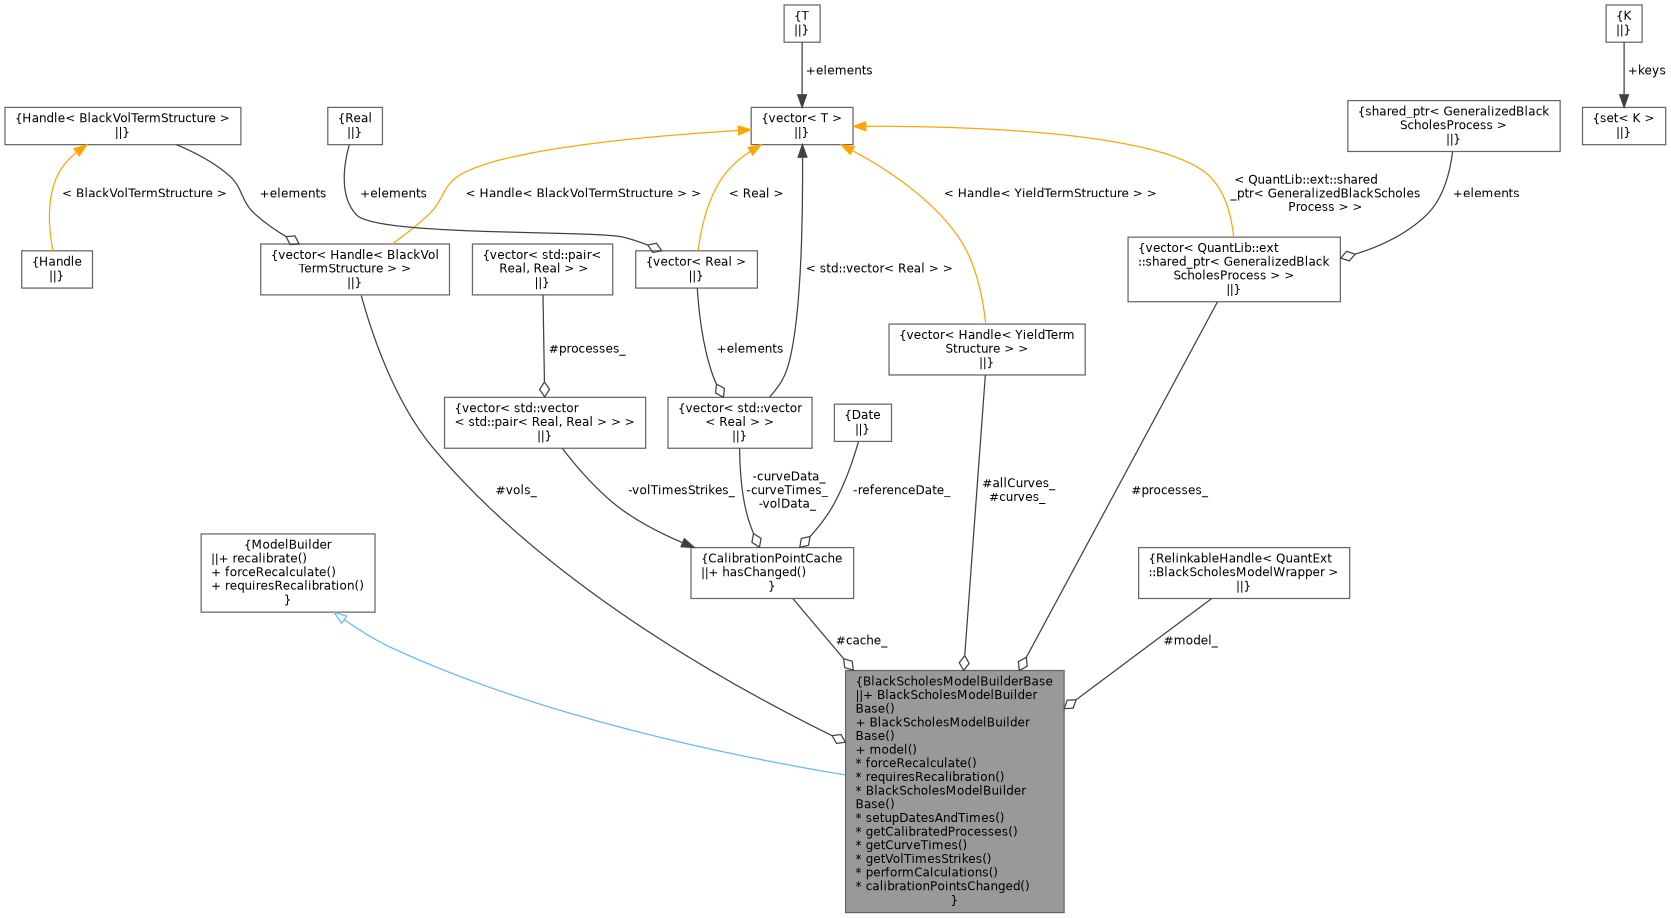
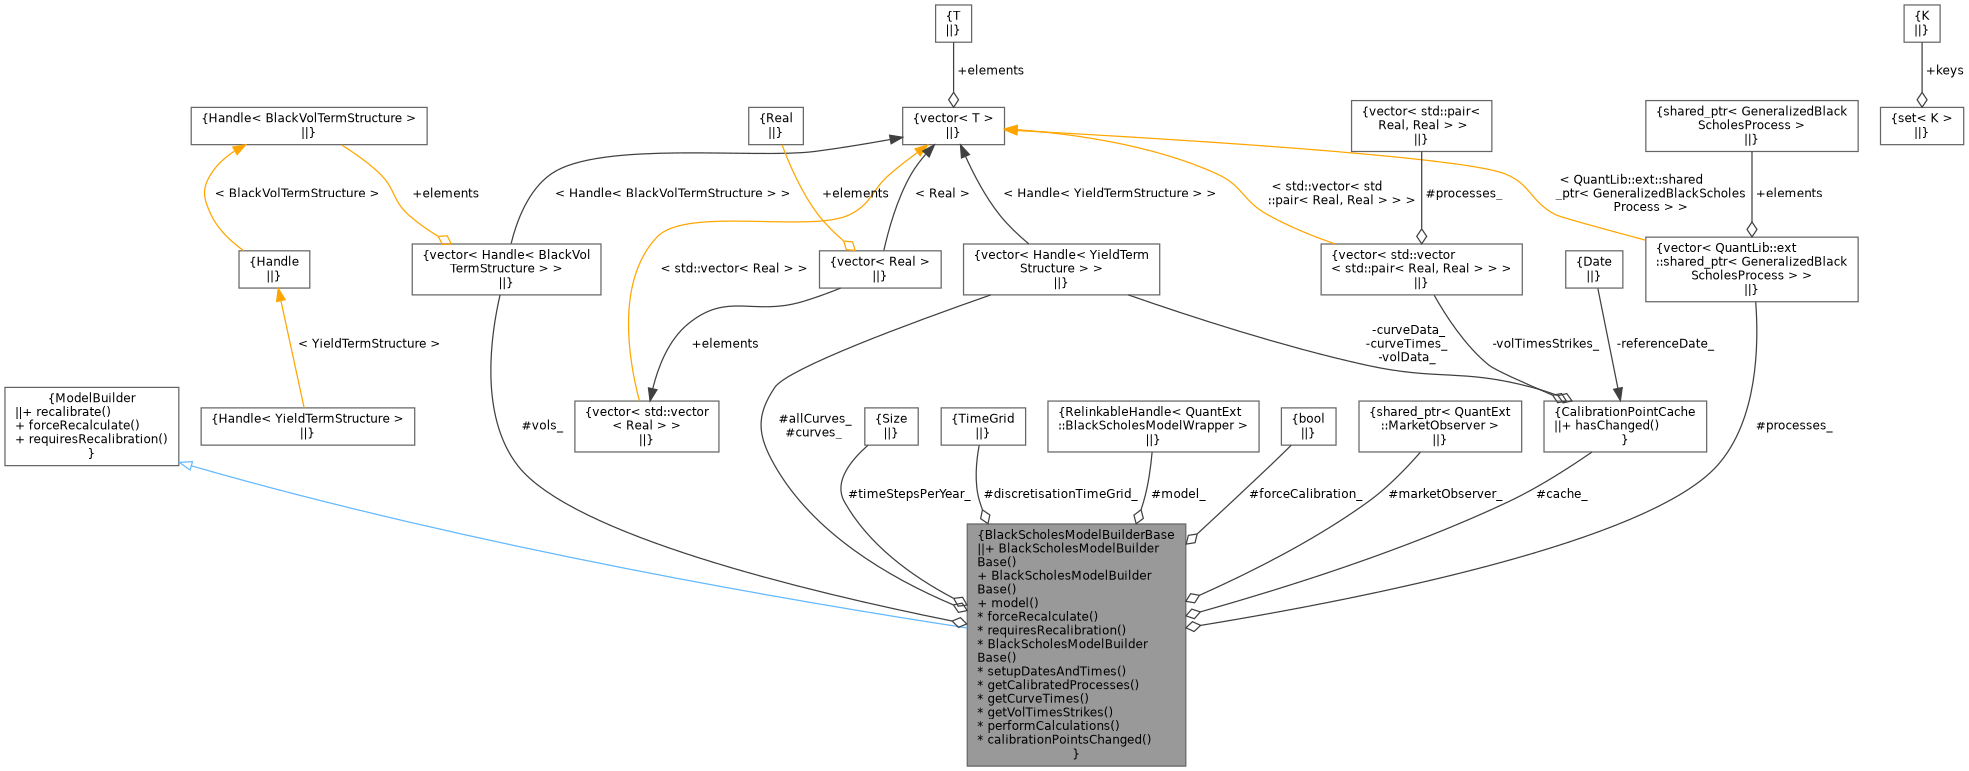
(802, 68) -> (954, 67)
(1624, 68) -> (1922, 67)
(549, 150) -> (679, 153)
none -> (1186, 162)
(237, 185) -> (391, 189)
(713, 195) -> (899, 200)
(944, 219) -> (992, 204)
(465, 231) -> (806, 197)
(800, 280) -> (713, 222)
(703, 337) -> (726, 307)
none -> (308, 427)
none -> (892, 427)
none -> (983, 427)
none -> (1309, 427)
none -> (1440, 427)
(743, 492) -> (1340, 359)
(840, 492) -> (1608, 338)
(615, 505) -> (1482, 359)
